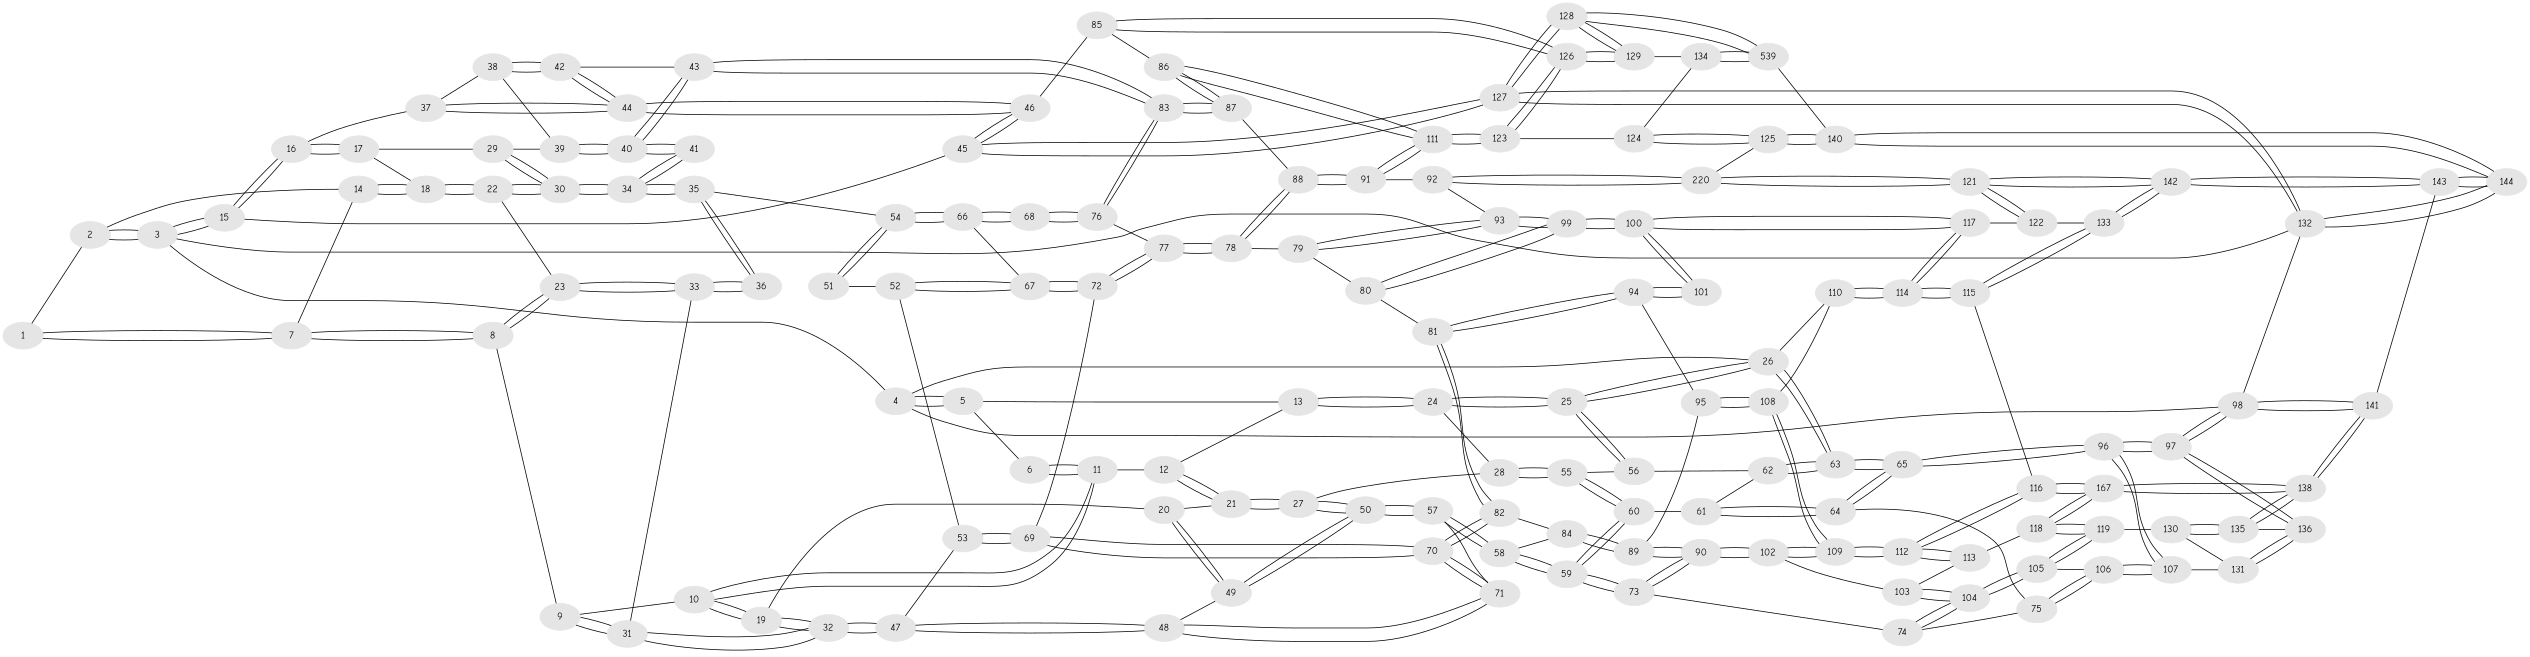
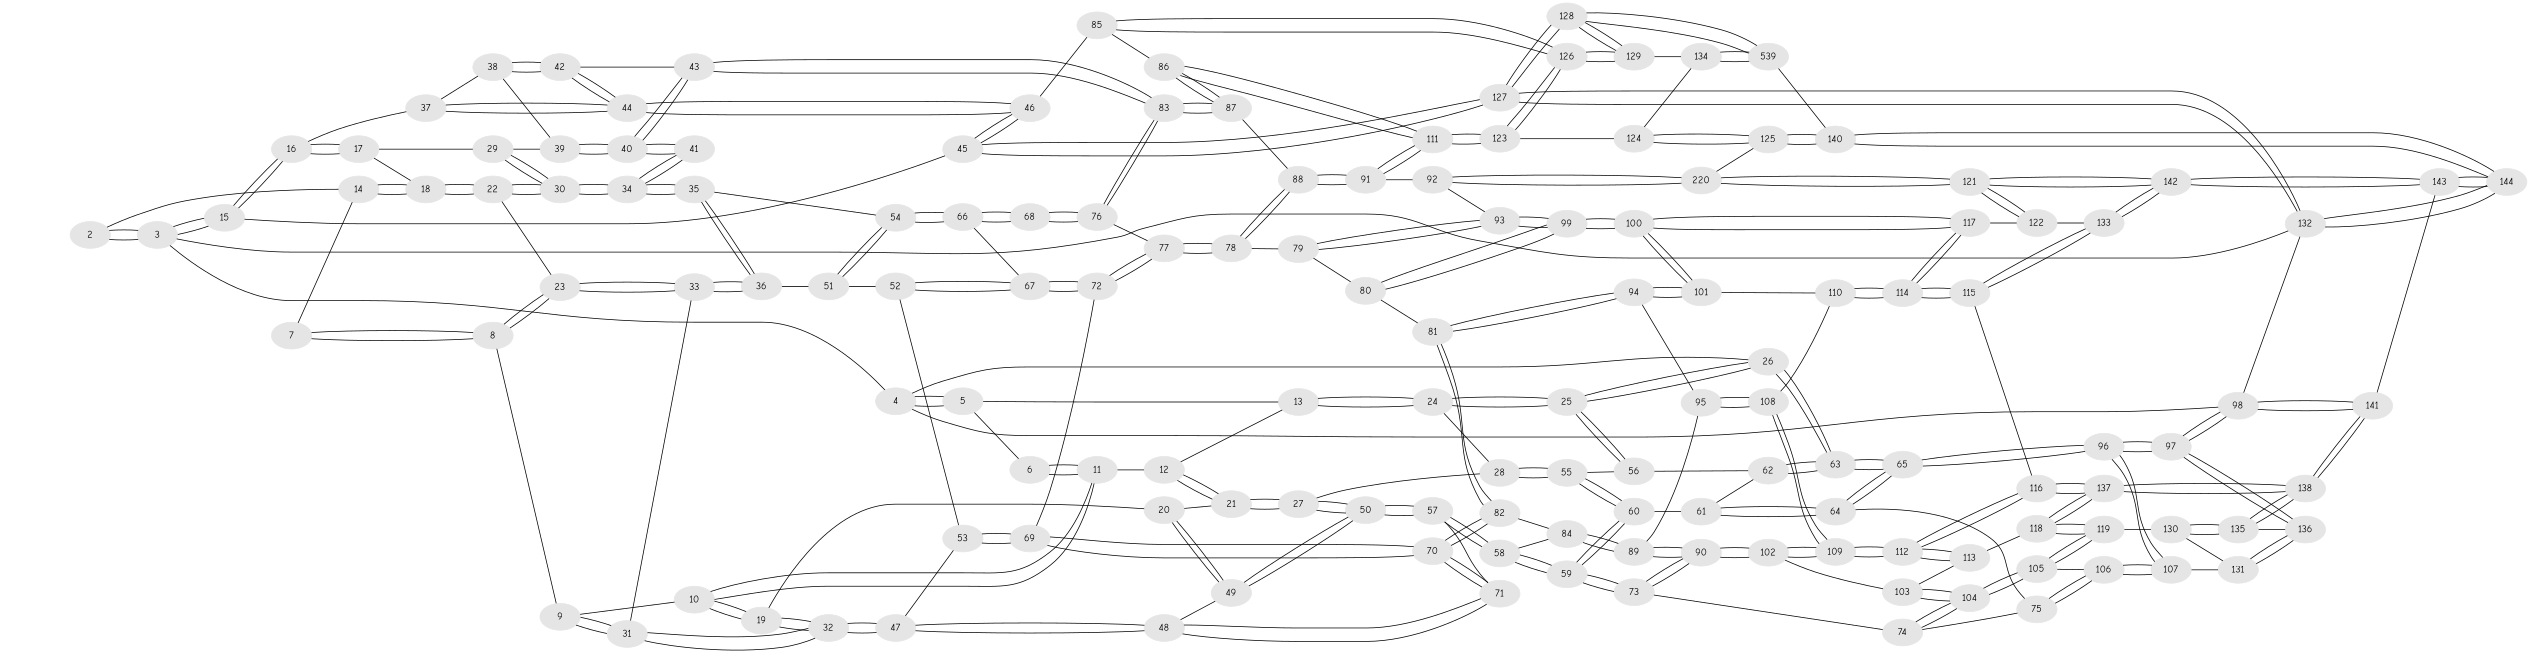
none -> (795, 286)
(1802, 327) -> (1768, 293)
(23, 336) -> none
(2104, 489) -> (2104, 489)
